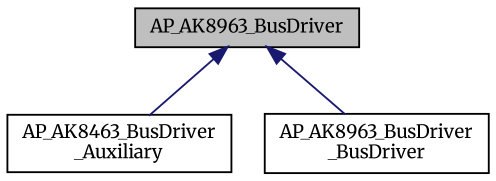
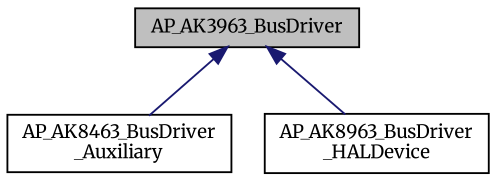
(247, 28) -> (247, 28)
(377, 143) -> (377, 143)
